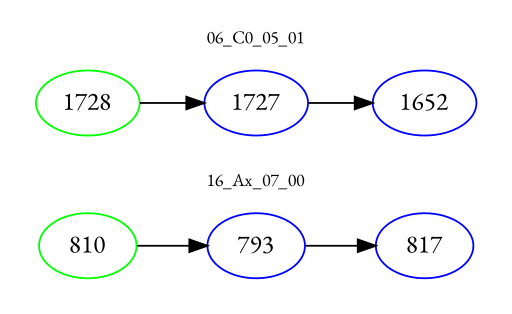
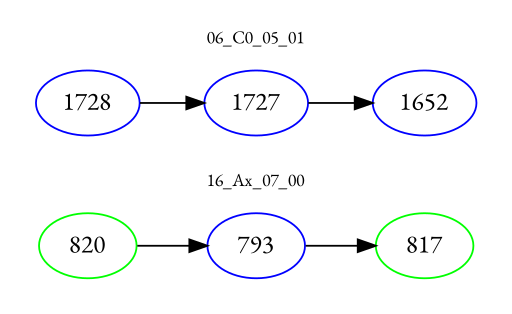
(88, 103) -> (88, 103)
(88, 246) -> (88, 246)
(425, 246) -> (425, 246)
